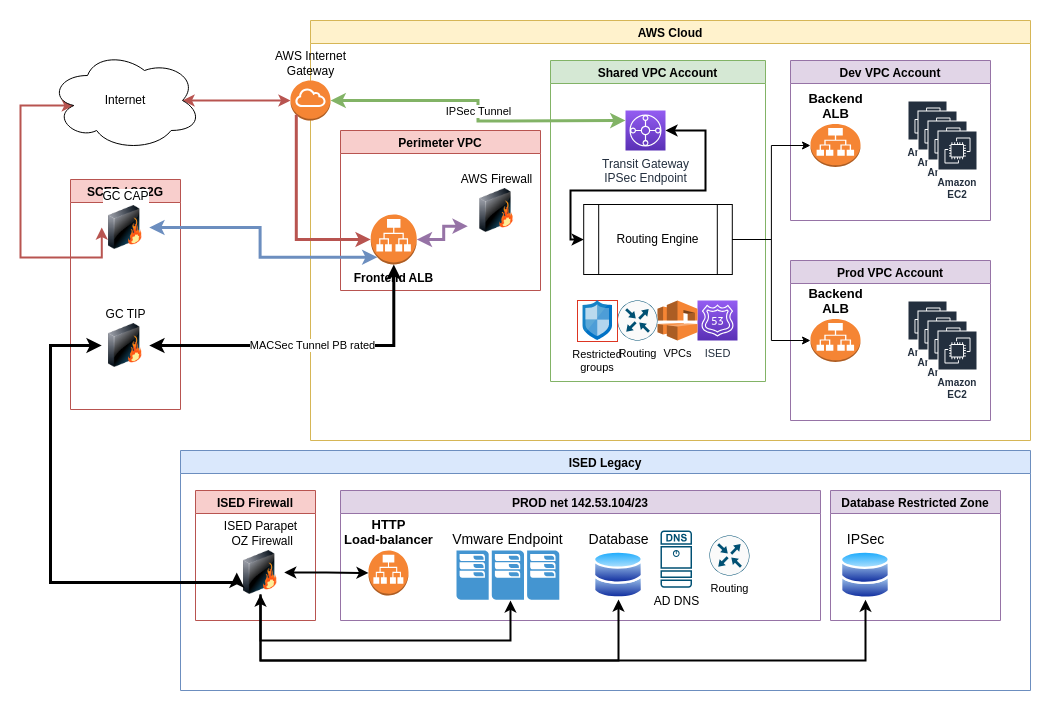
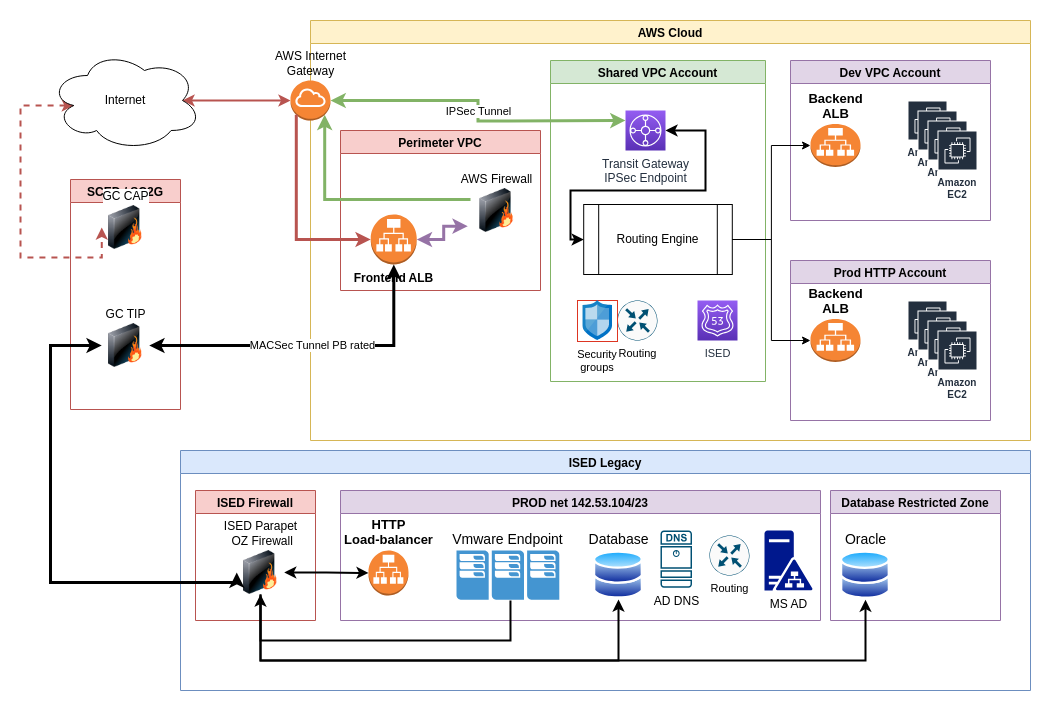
none -> (361, 200)
(21, 213) -> (21, 213)
(260, 246) -> none
(890, 273) -> (890, 273)
(678, 321) -> none
(597, 354) -> (597, 354)
(866, 539) -> (866, 539)
none -> (789, 561)
(510, 611) -> (510, 607)
